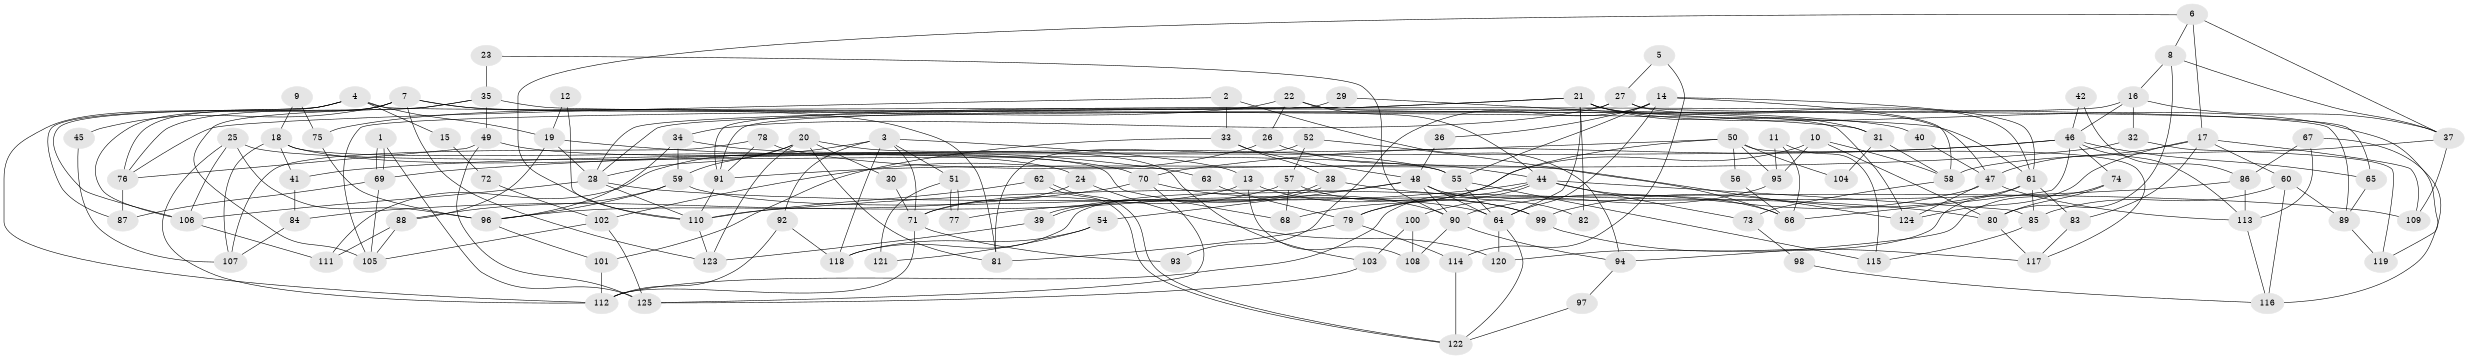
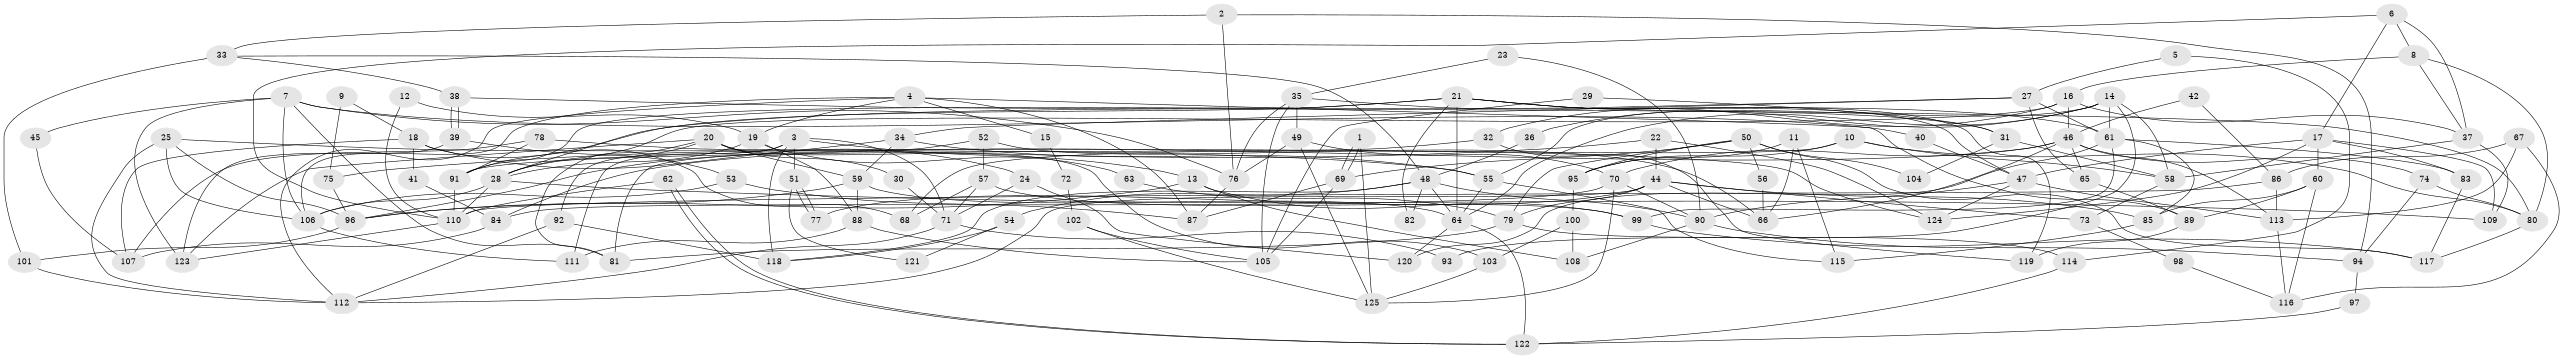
(1268, 138) -> none
(1400, 154) -> (1278, 152)
none -> (731, 180)
